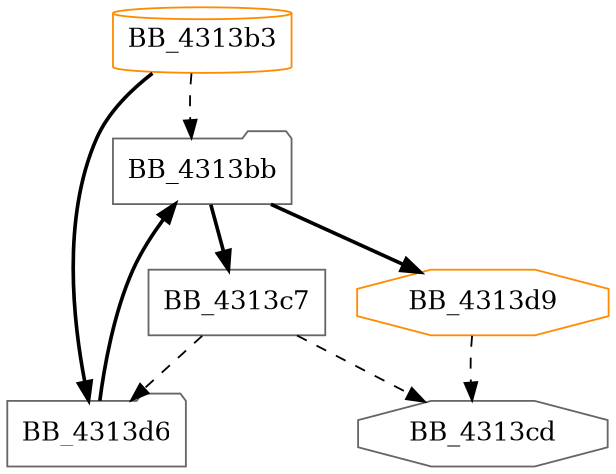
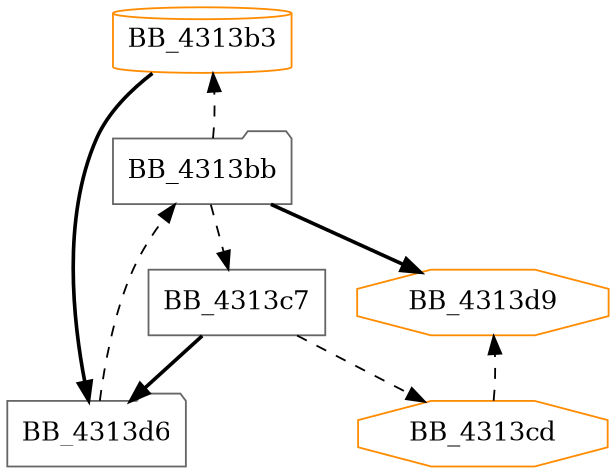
(190, 97) -> (214, 115)
(217, 228) -> (217, 228)
(120, 305) -> (120, 305)
(471, 359) -> (495, 377)
(173, 362) -> (173, 362)
(483, 434) -> (483, 434)
